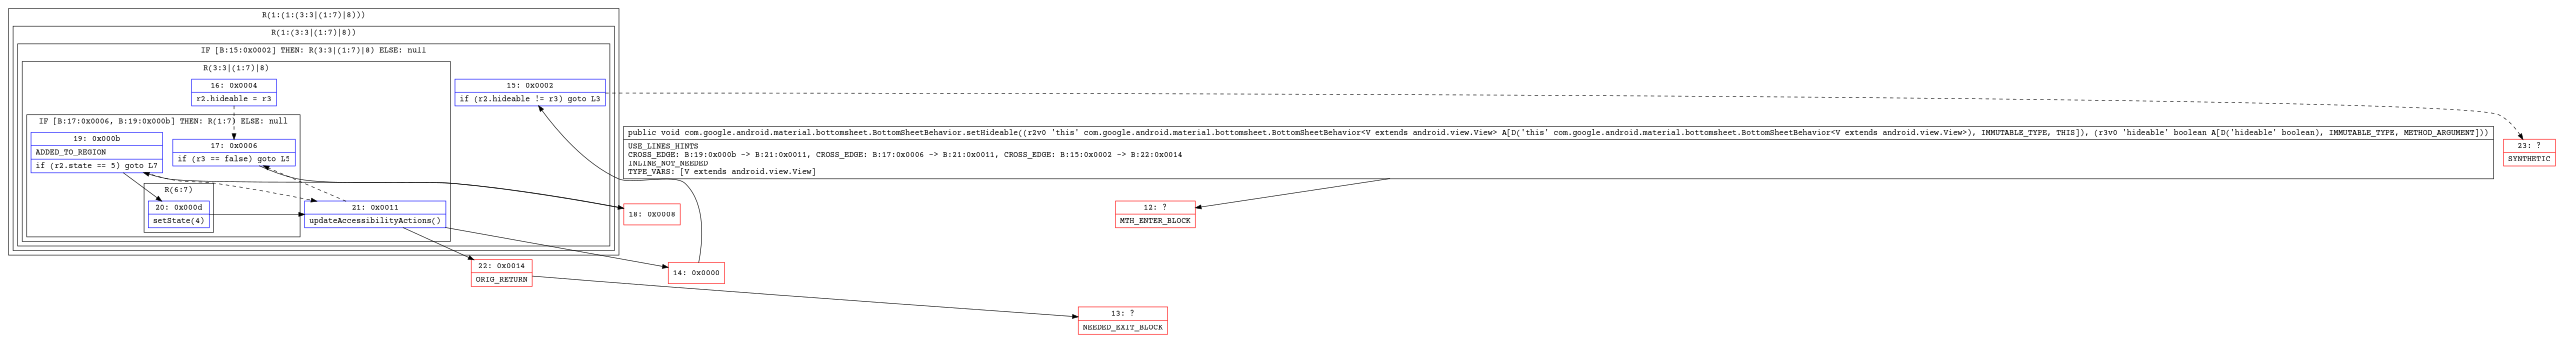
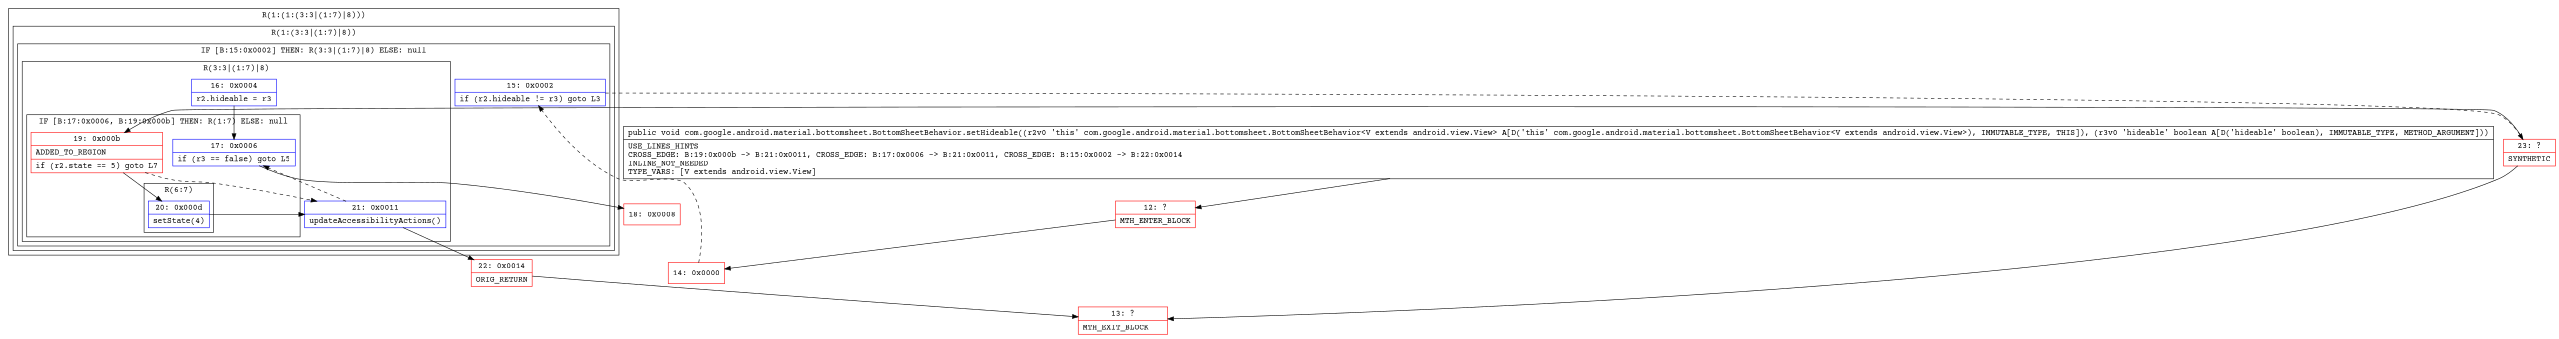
(234, 120) -> (234, 120)
(97, 153) -> (97, 153)
(642, 180) -> (642, 180)
(292, 182) -> (1331, 107)
(527, 242) -> (923, 244)
none -> (1852, 283)
(1123, 327) -> (1116, 327)
